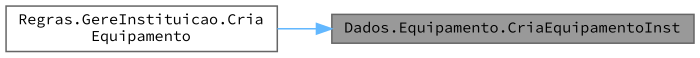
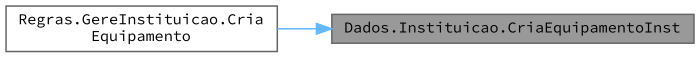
(513, 29) -> (513, 29)
